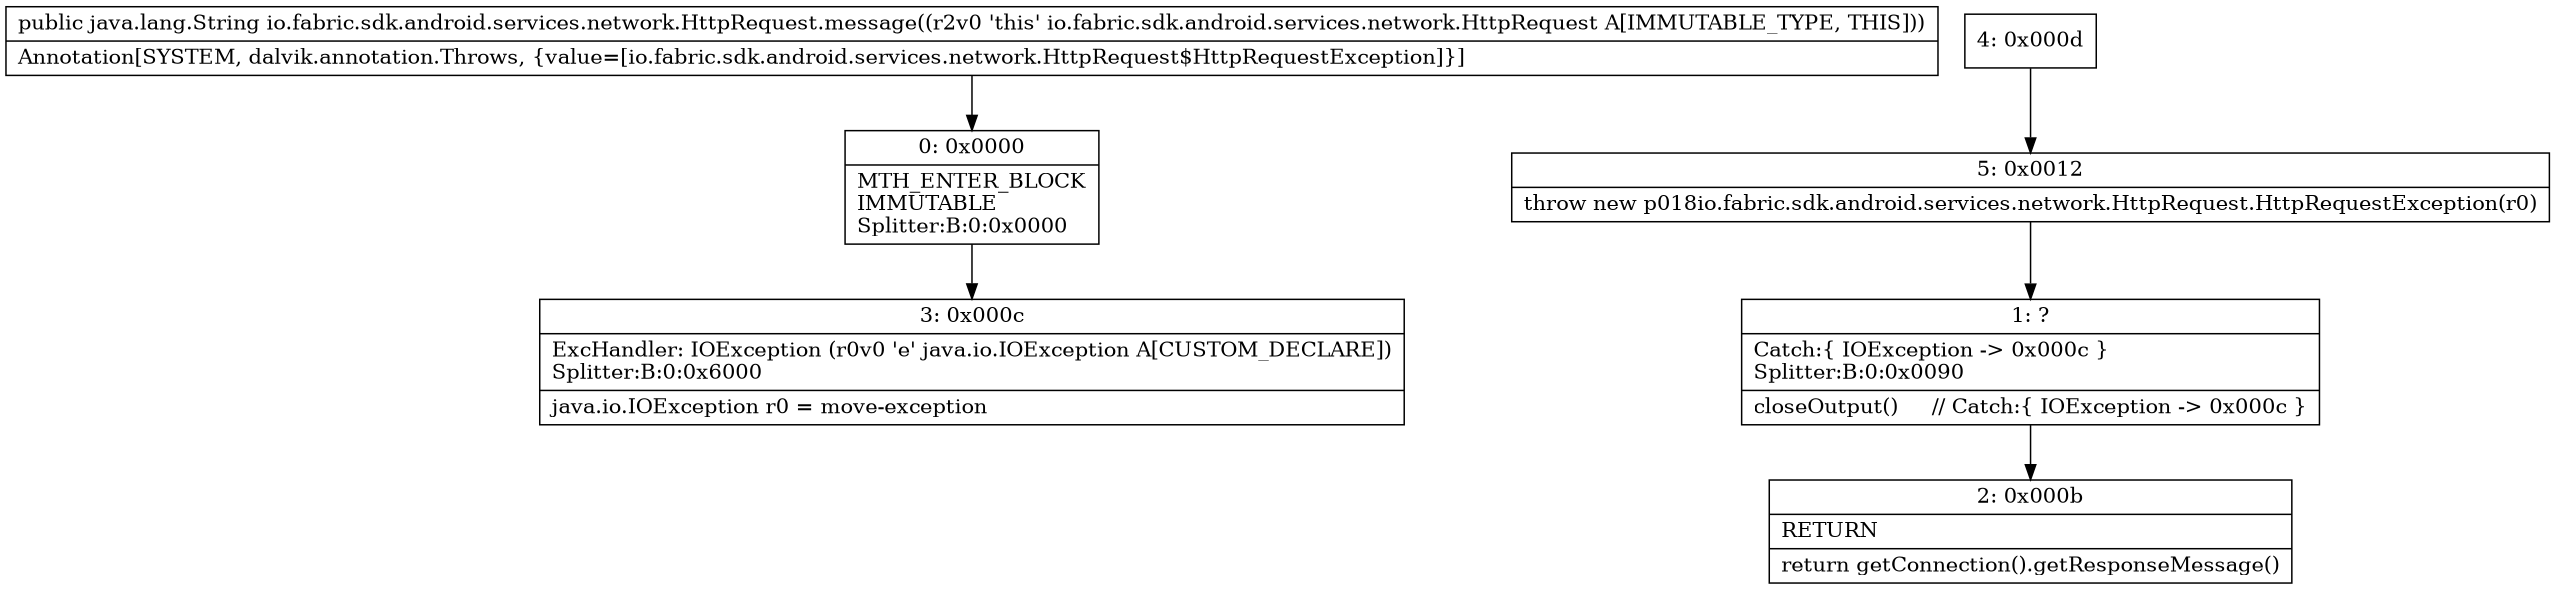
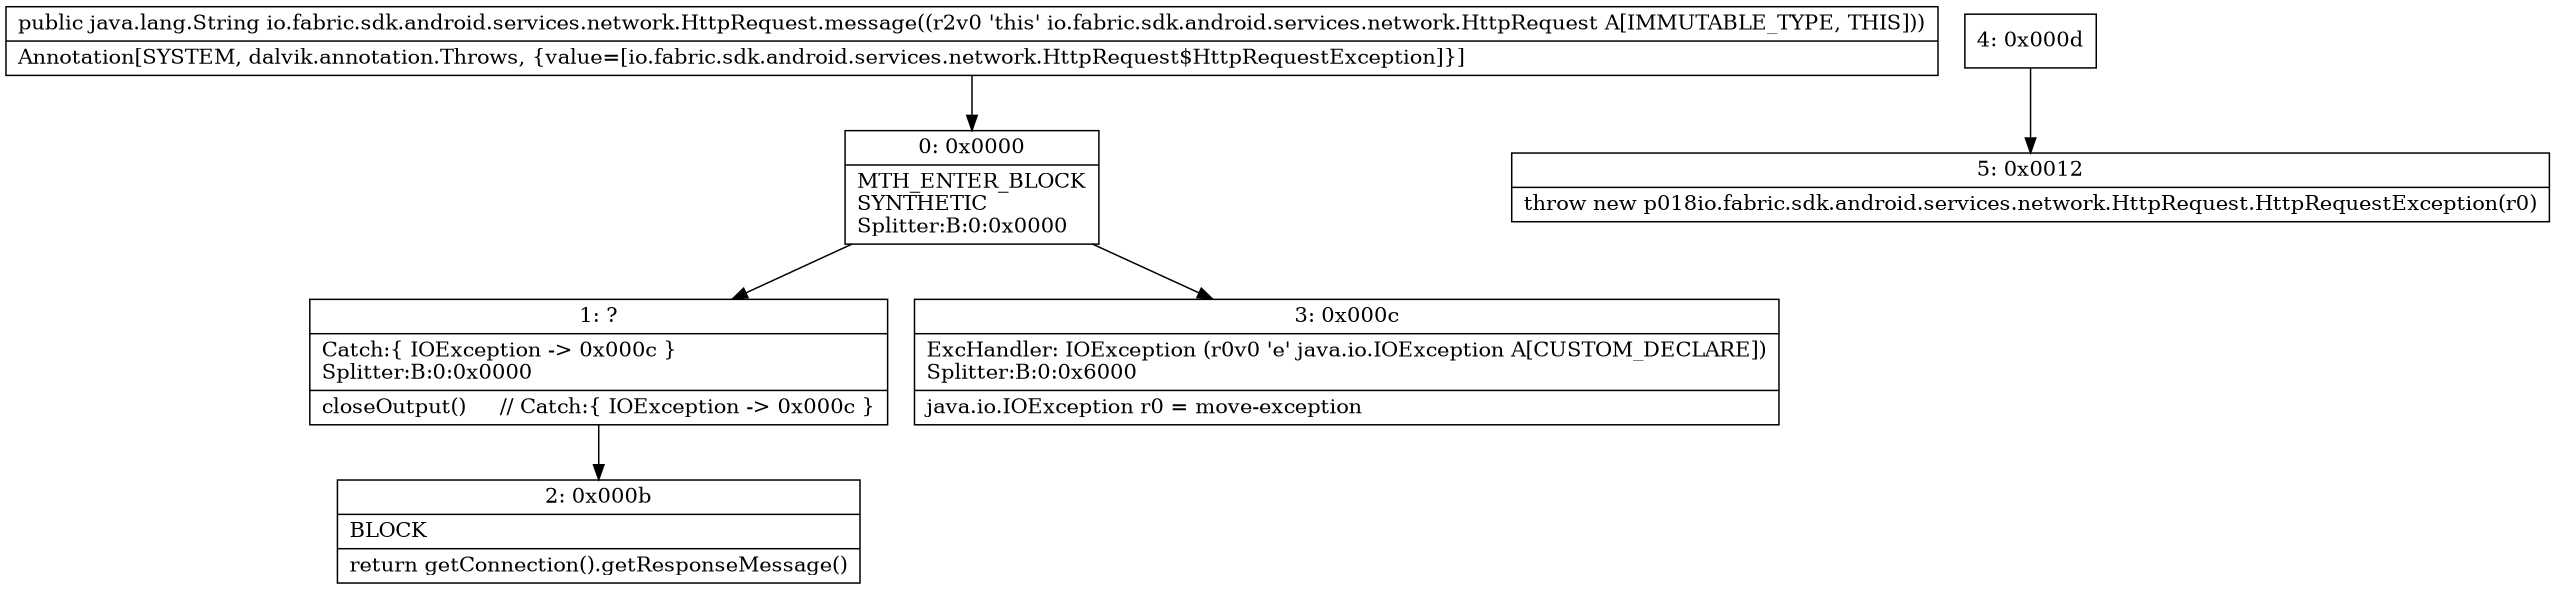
(927, 204) -> (923, 204)
(2031, 253) -> (799, 268)
(1860, 373) -> (428, 373)
(1830, 531) -> (388, 531)
